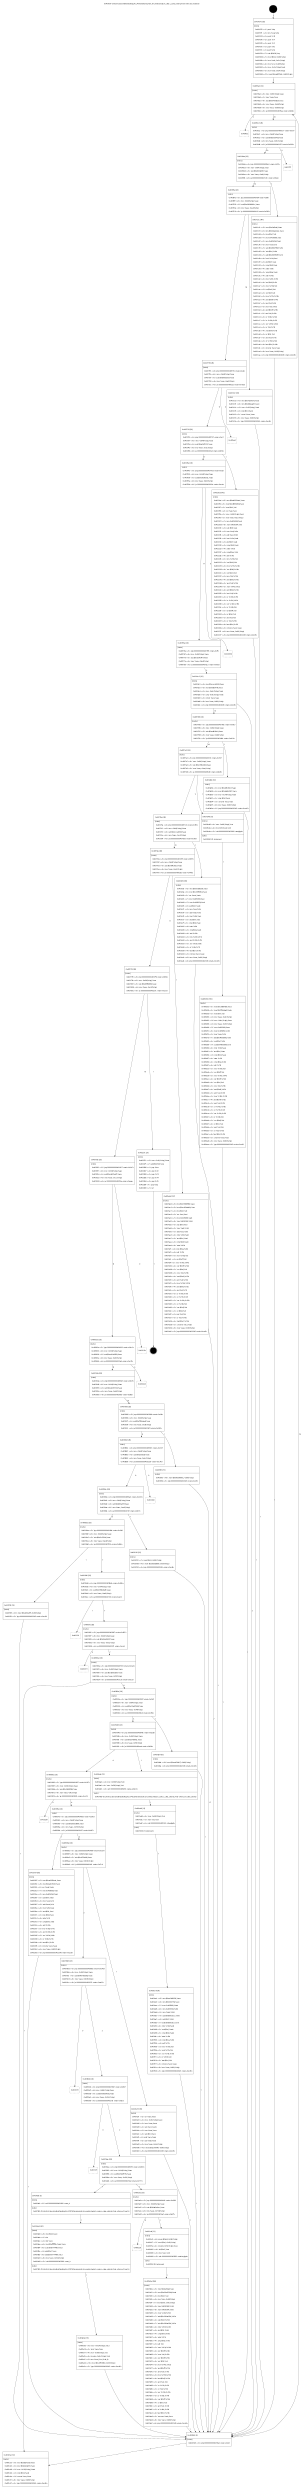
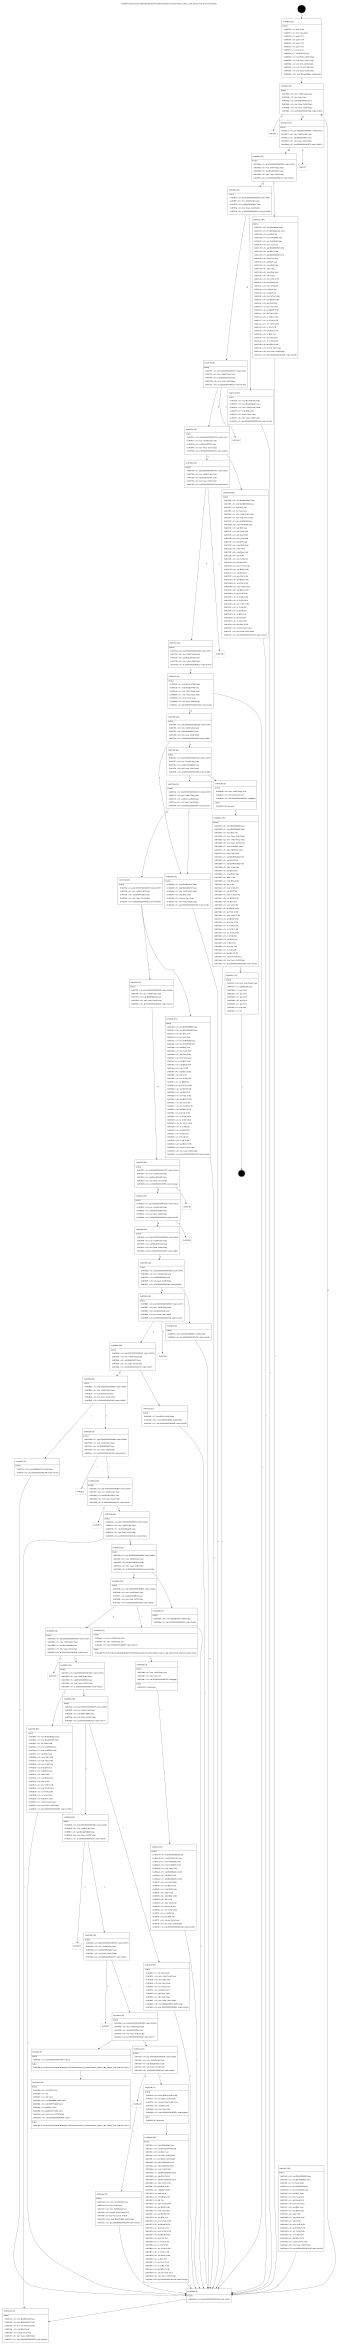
(199, 859) -> (188, 841)
(150, 1071) -> (240, 969)
(91, 2303) -> (129, 2149)
